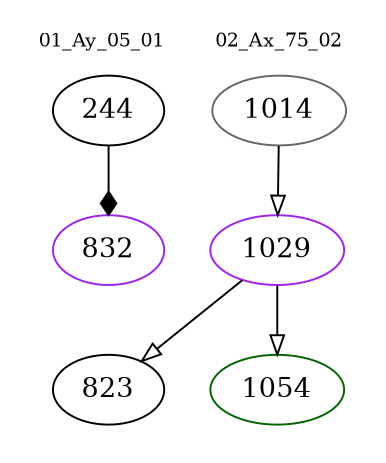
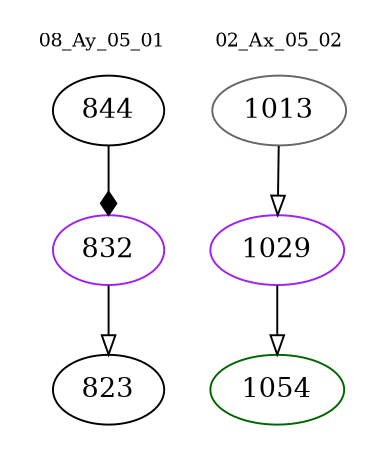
(102, 42) -> (102, 42)
(279, 42) -> (279, 42)
(109, 111) -> (109, 111)
(279, 111) -> (279, 111)
(208, 308) -> (109, 310)
